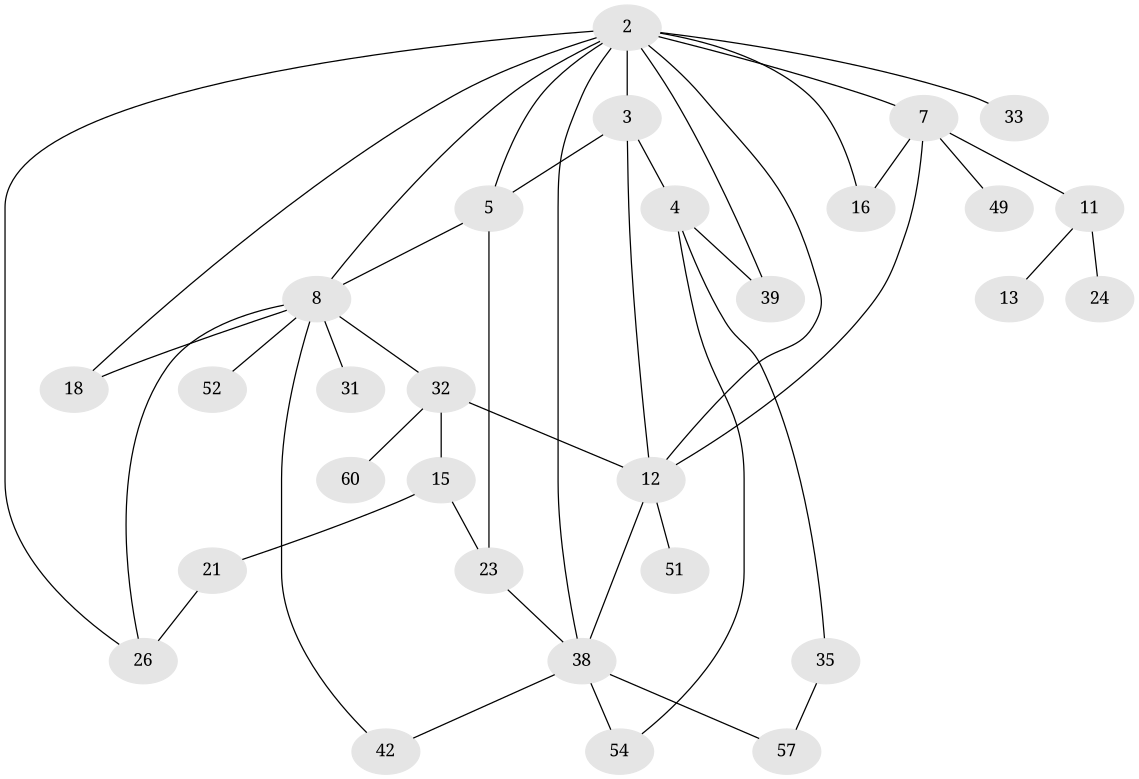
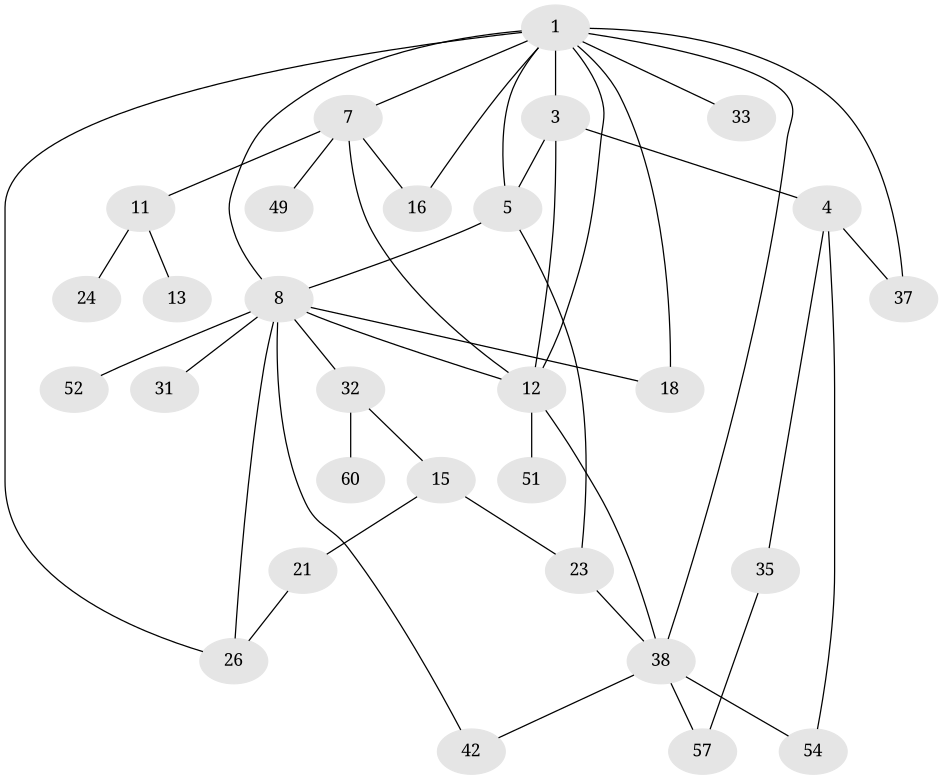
(627, 28) -> (556, 28)
(771, 299) -> (904, 299)
(546, 435) -> (403, 347)
